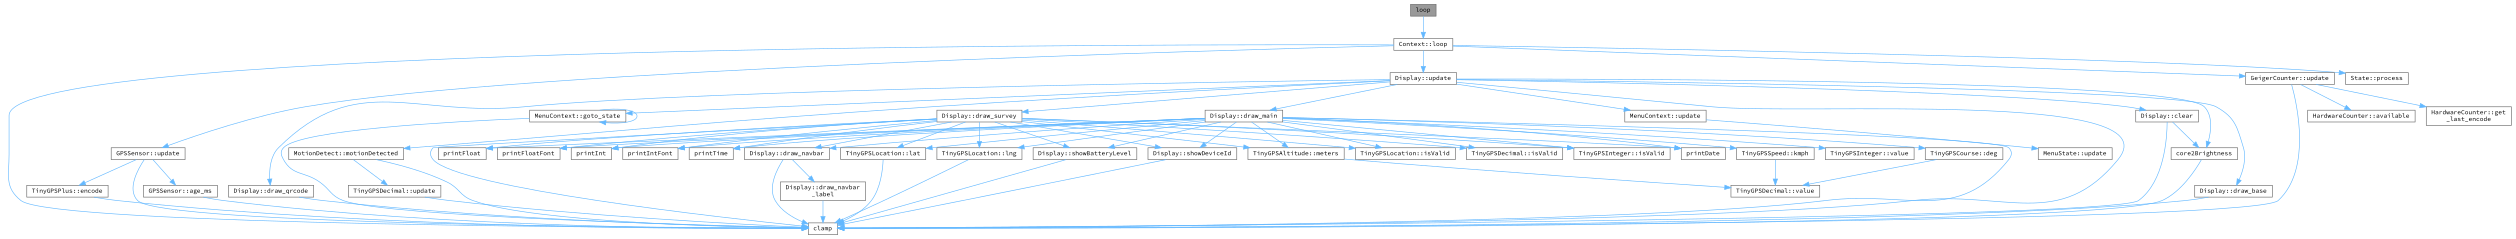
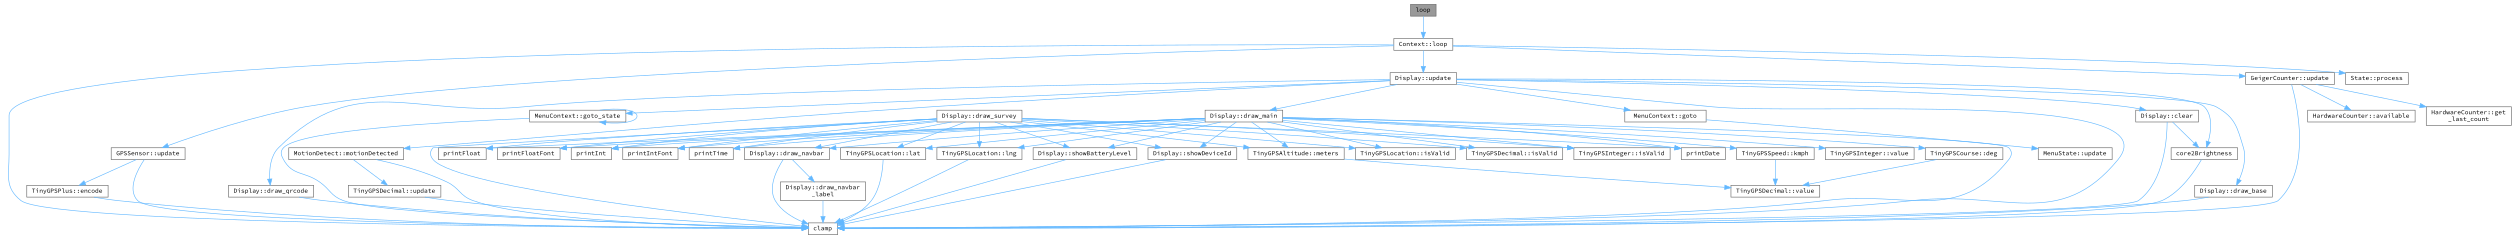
(1209, 97) -> none
(1665, 116) -> (1665, 116)
(2469, 116) -> (2469, 116)
(180, 191) -> none
